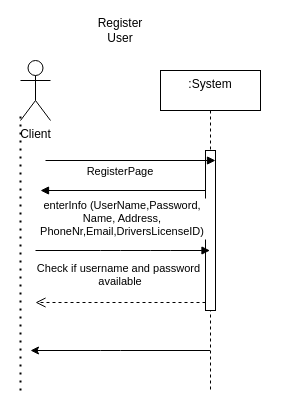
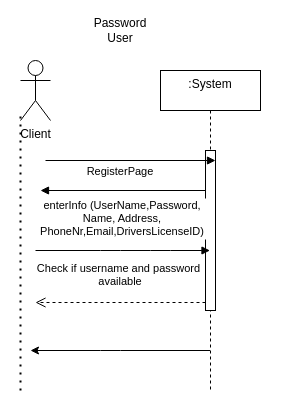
(121, 31) -> (121, 31)
